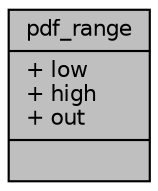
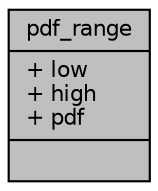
(56, 118) -> (56, 118)
